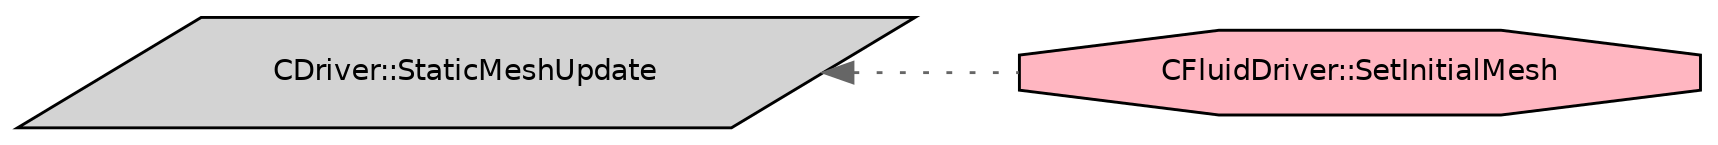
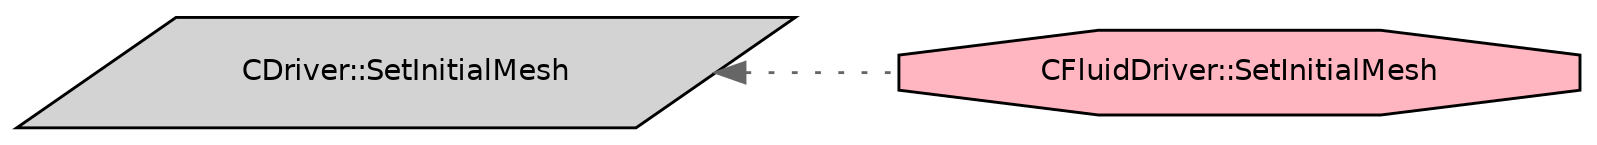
(466, 73) -> (406, 73)
